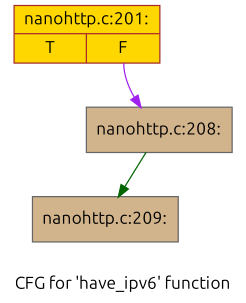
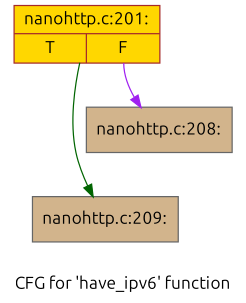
(135, 169) -> (73, 125)
